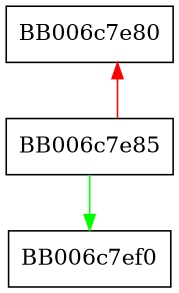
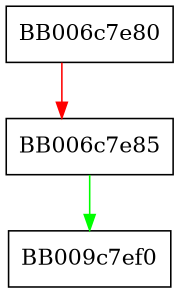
(117, 98) -> (62, 82)
(90, 259) -> (90, 259)
